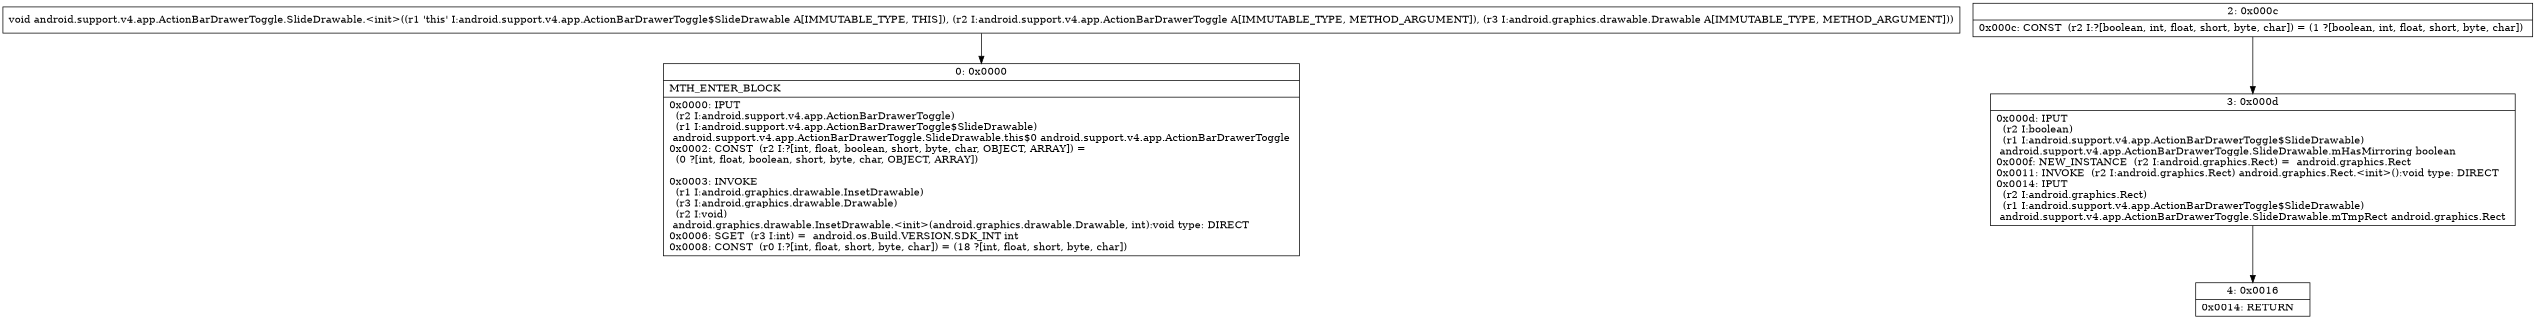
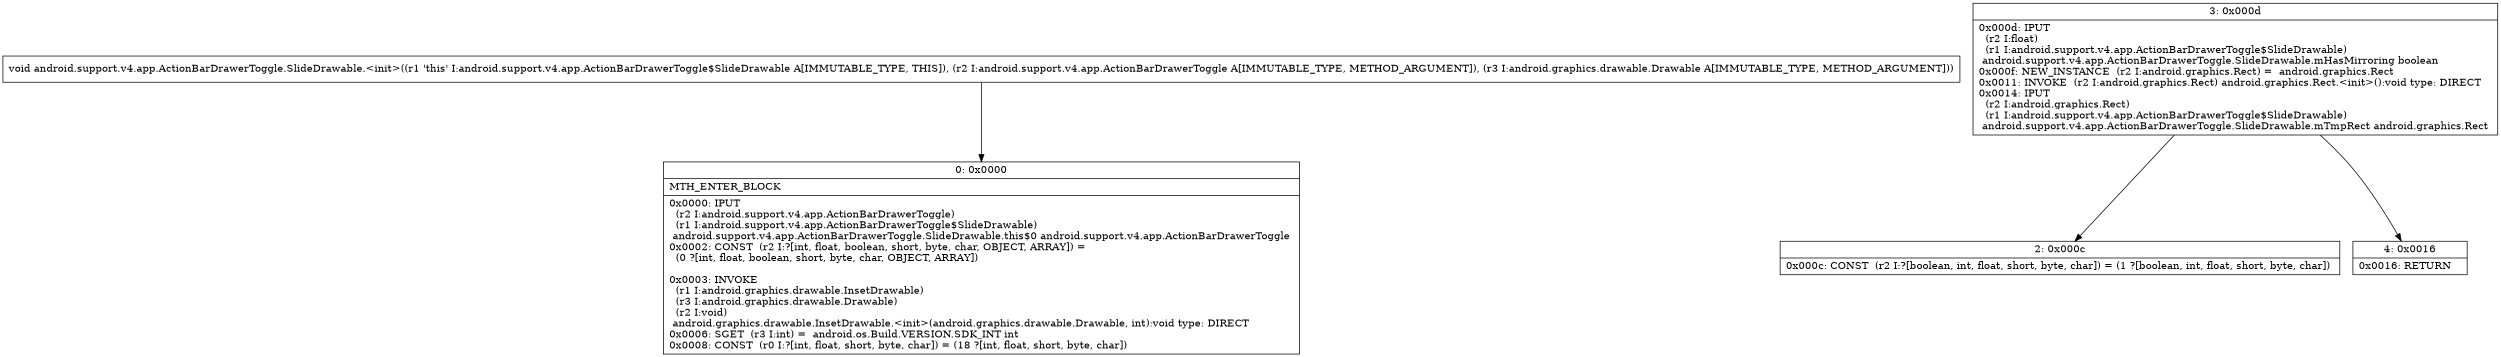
(2253, 62) -> (2127, 185)
(2035, 130) -> (2009, 39)
(2253, 307) -> (2410, 266)
